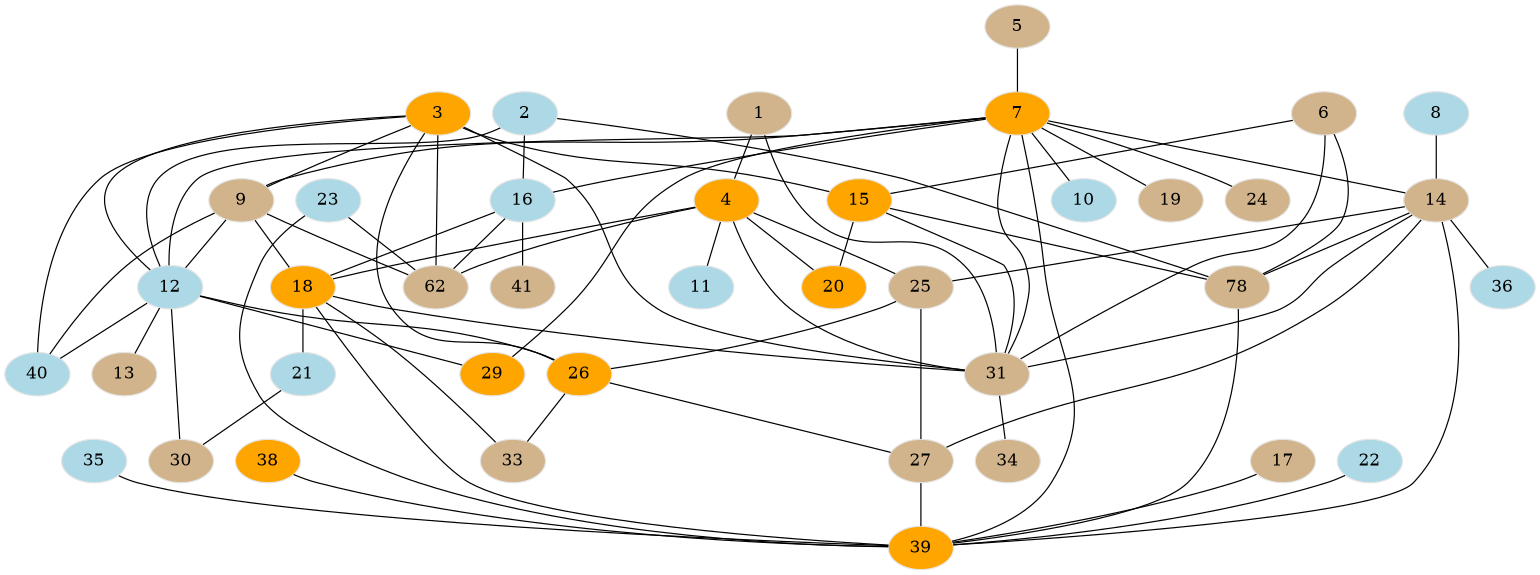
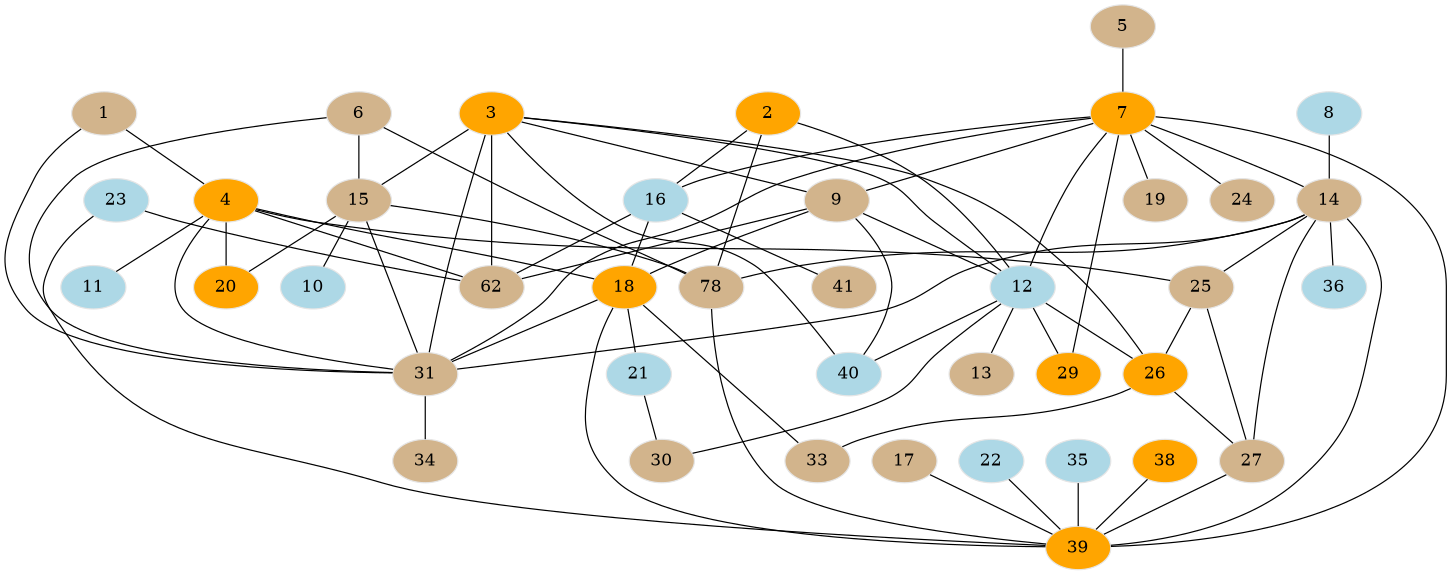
(525, 113) -> (768, 113)
(1051, 157) -> (335, 245)
(859, 200) -> (359, 200)
